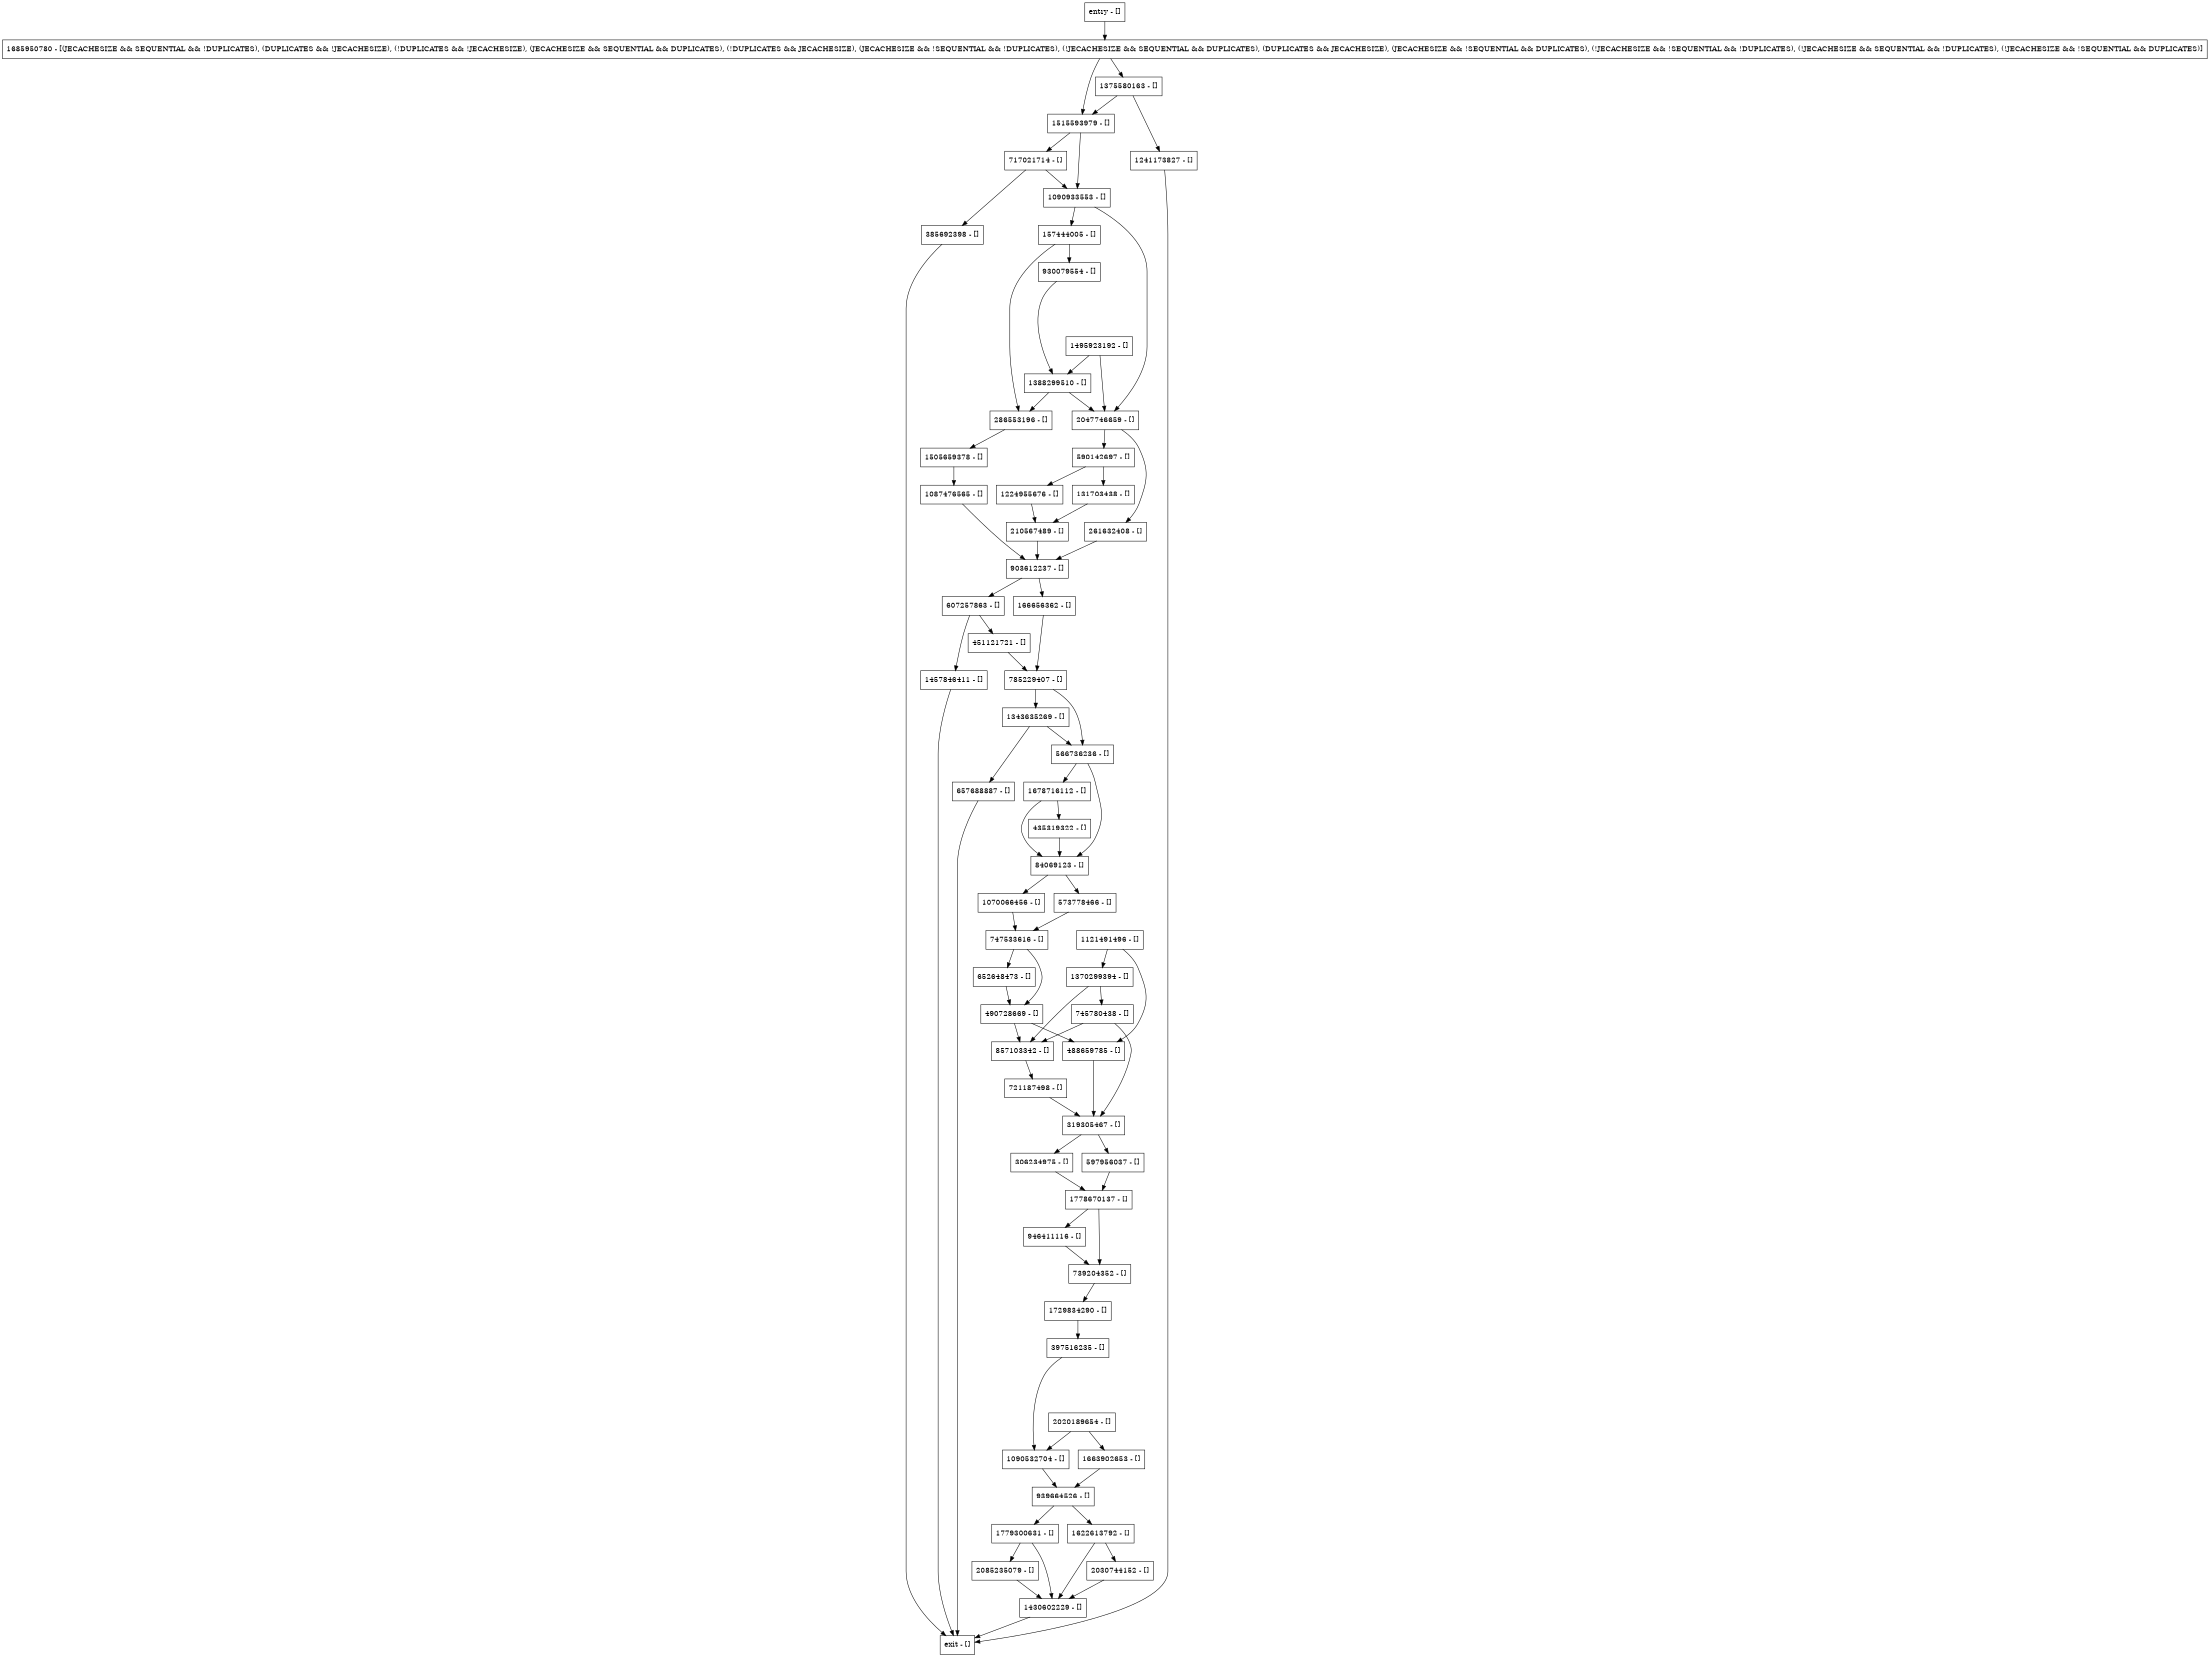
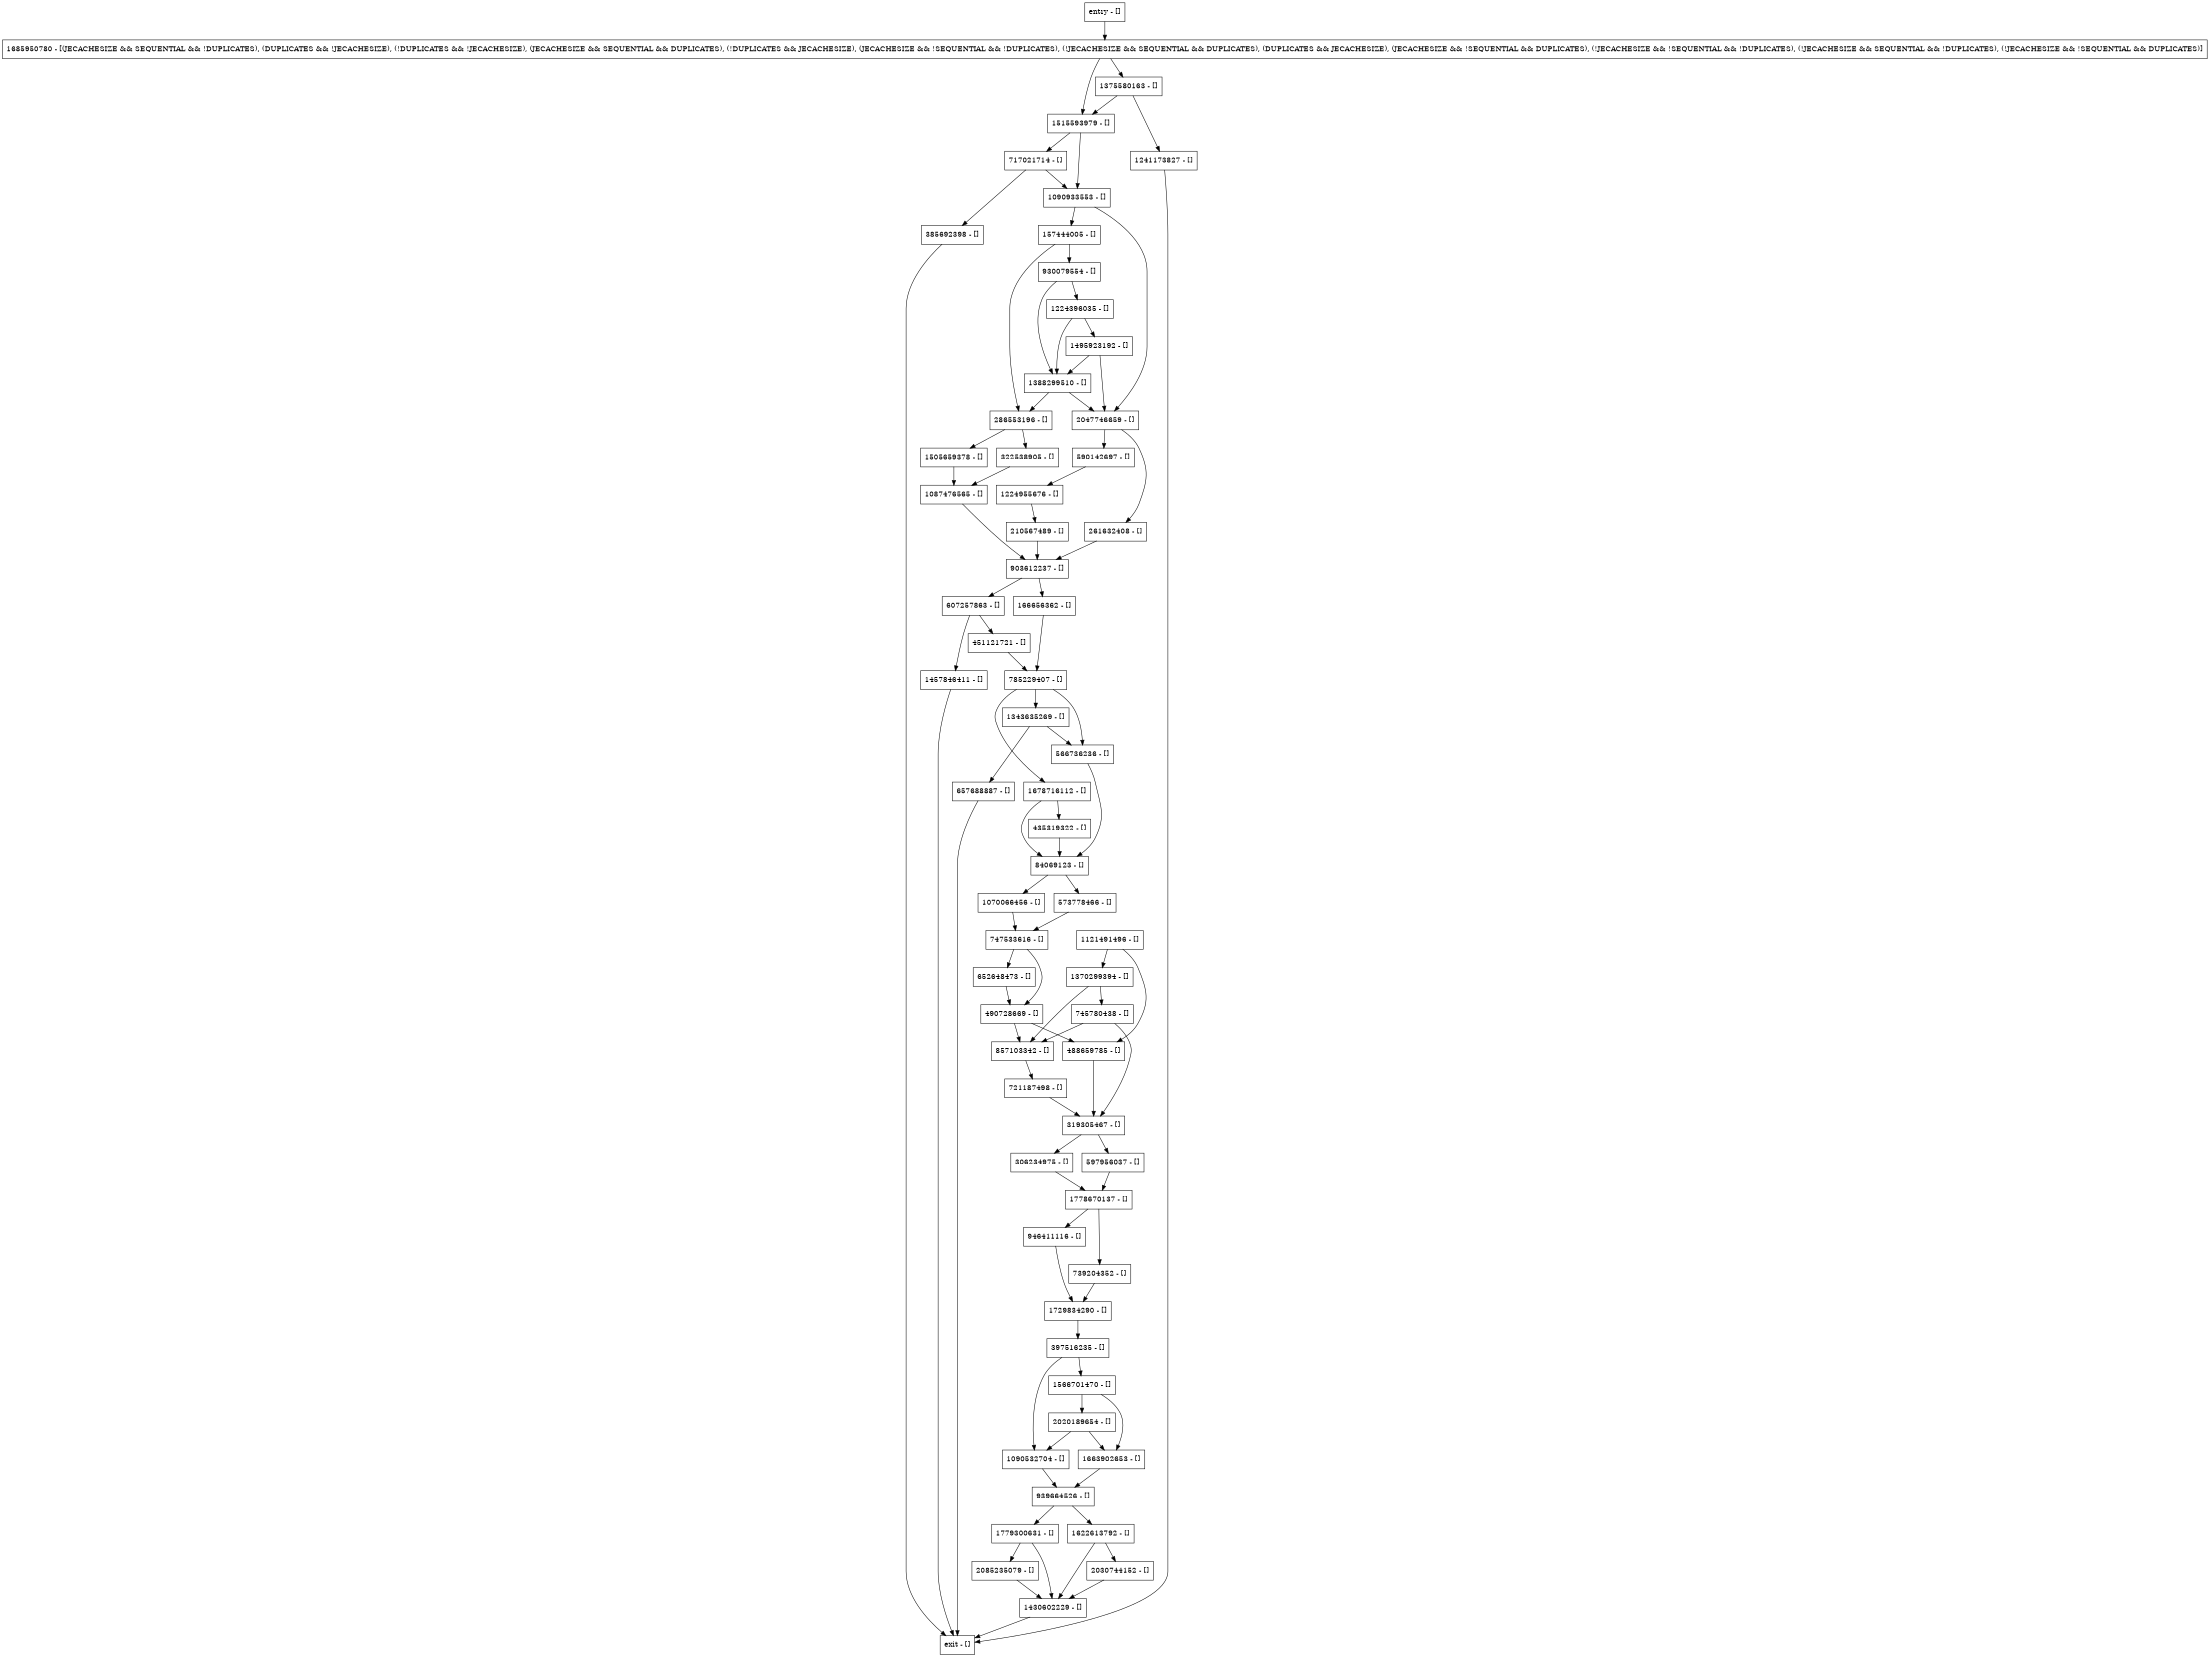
none -> (1080, 309)
none -> (1028, 458)
(1103, 495) -> none
(1071, 771) -> (1002, 737)
(1075, 1254) -> (1061, 1272)
none -> (1082, 1385)
